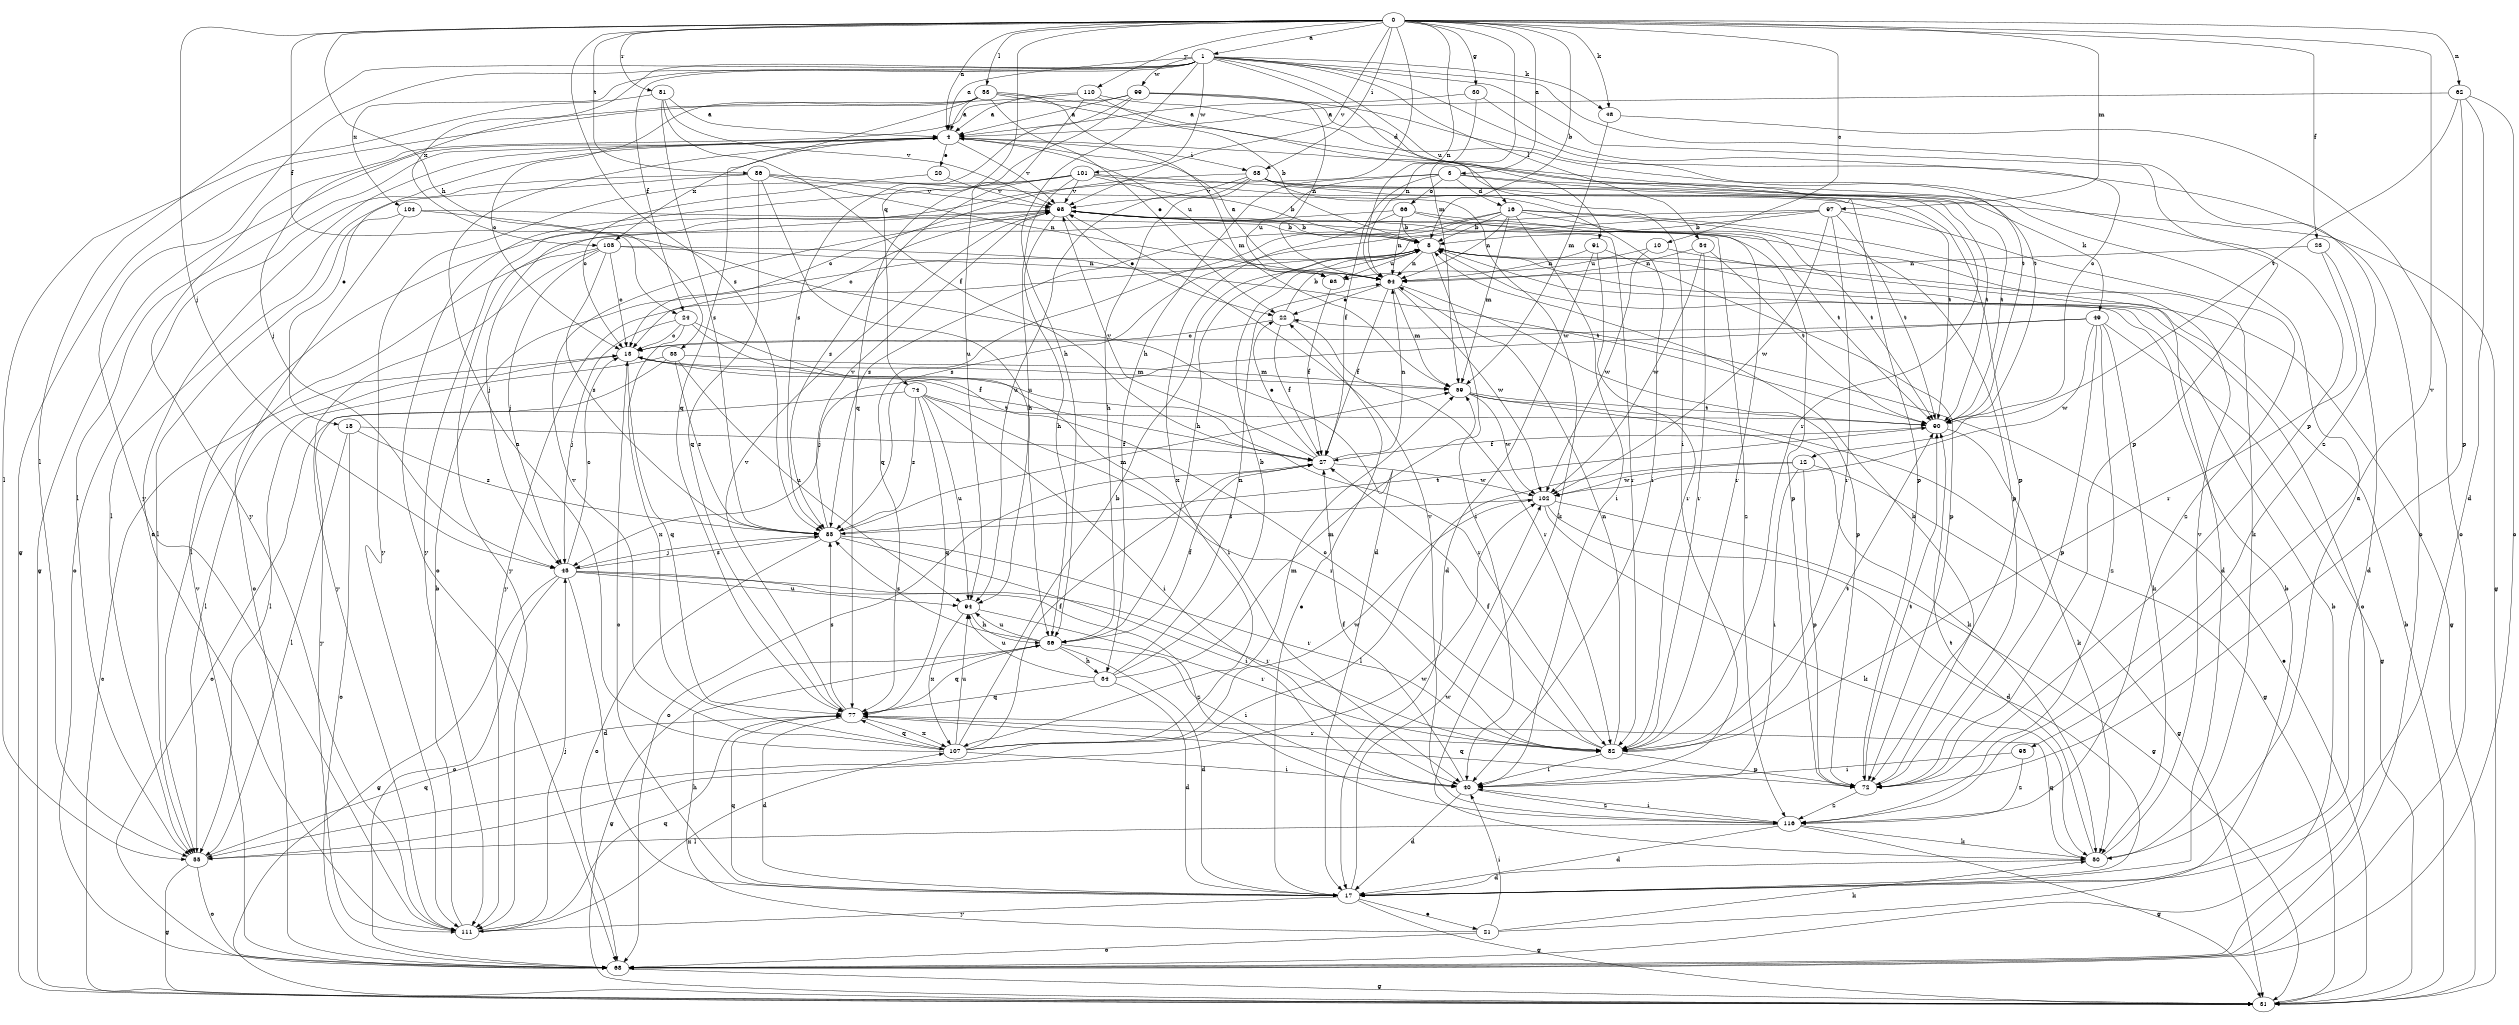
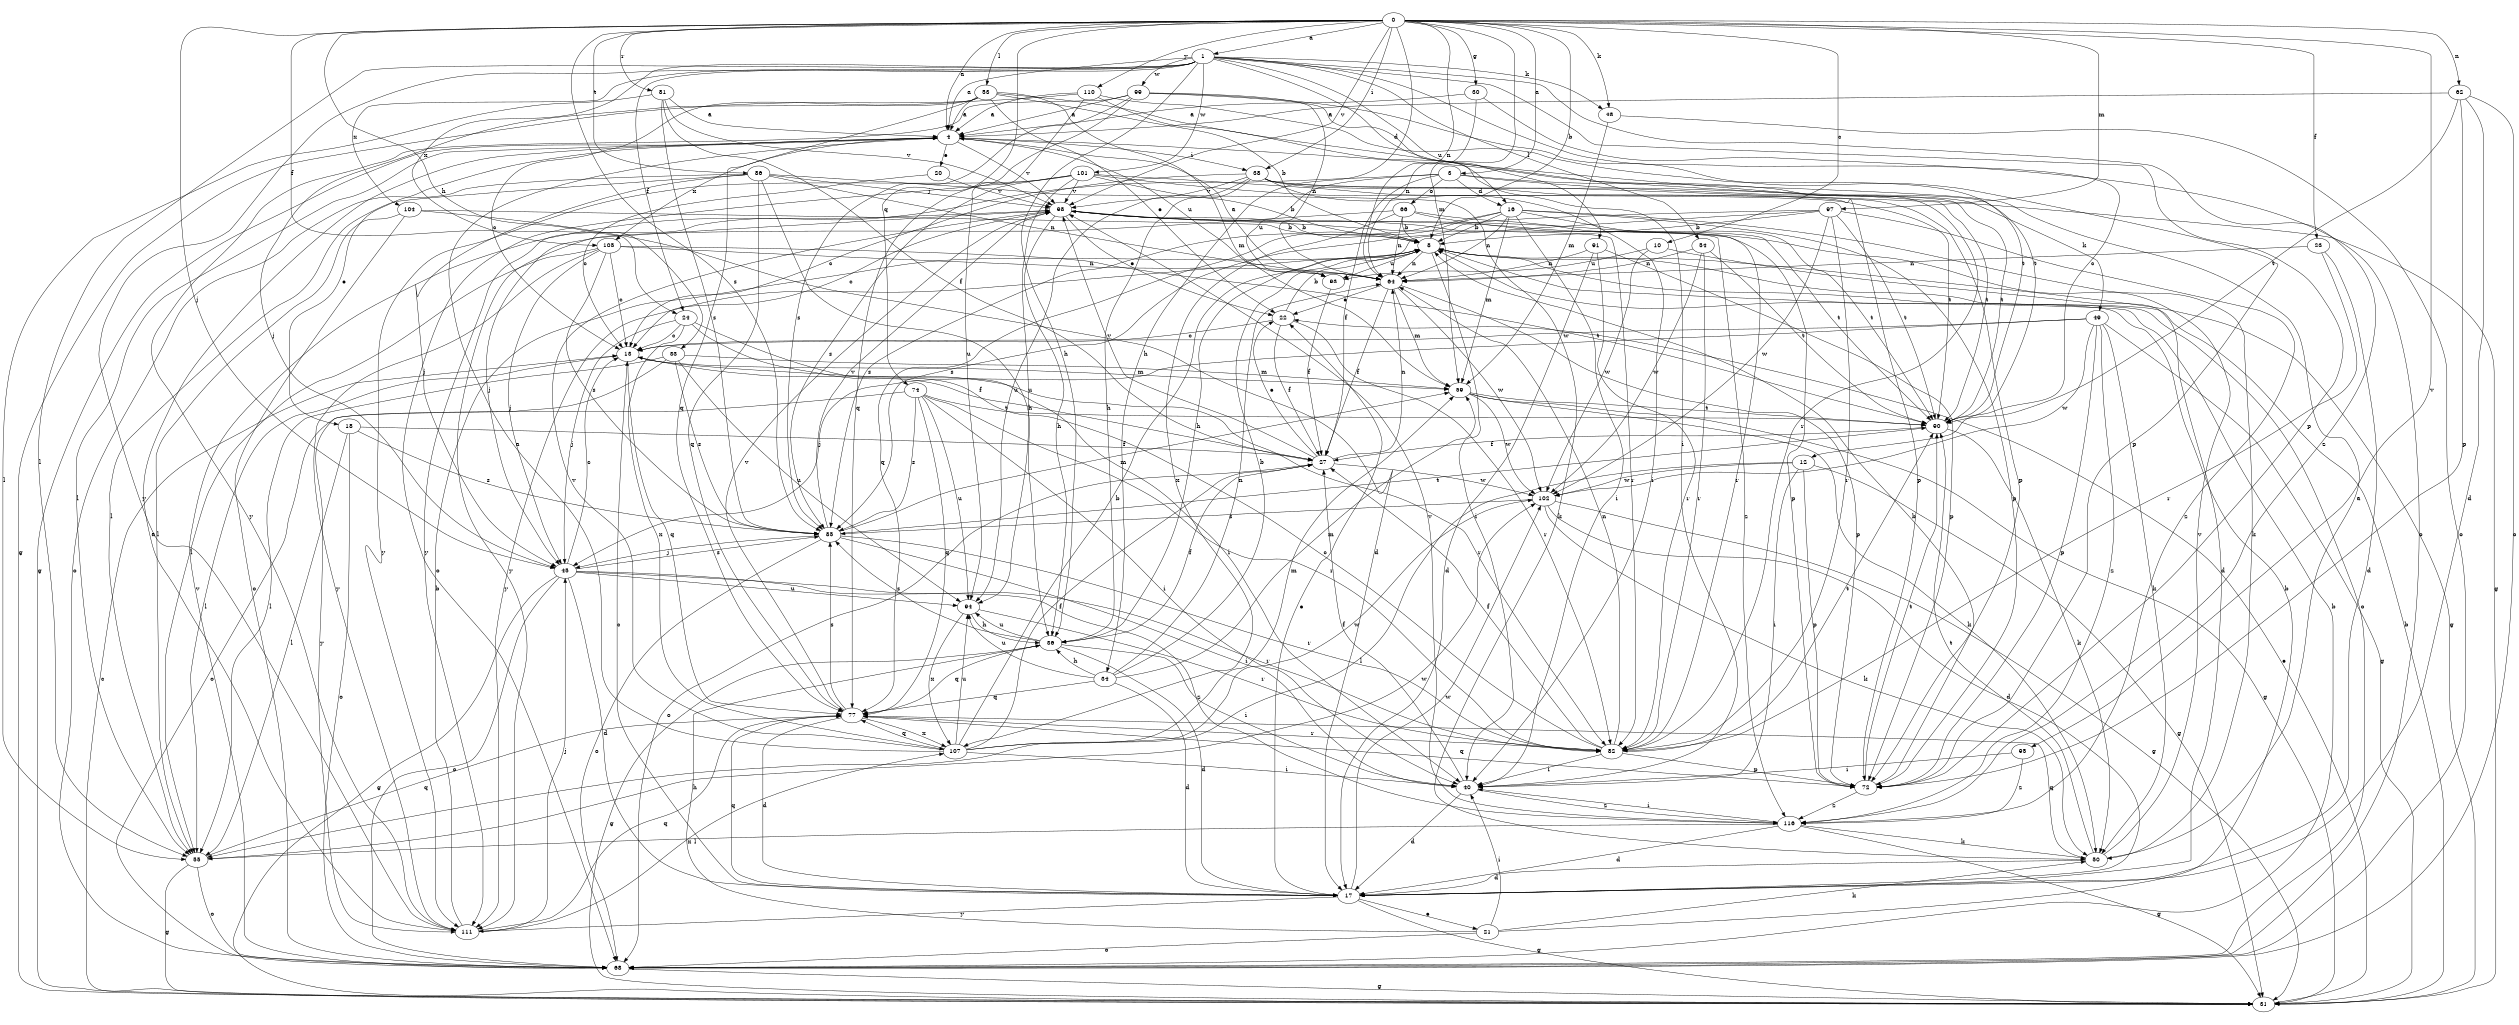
(930, 192) -> (930, 192)
none -> (423, 289)
(1078, 658) -> (1076, 666)
